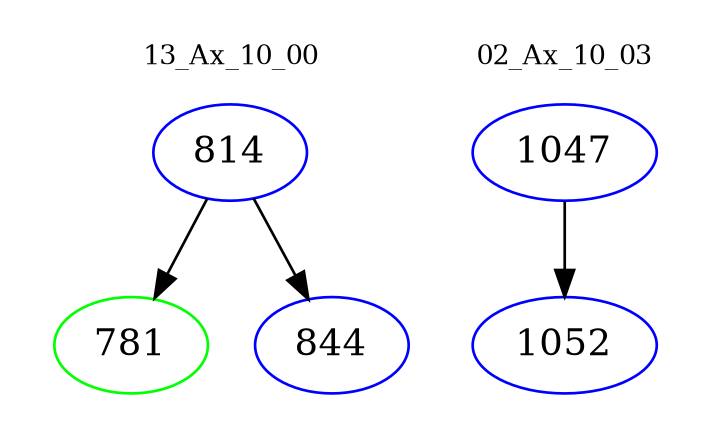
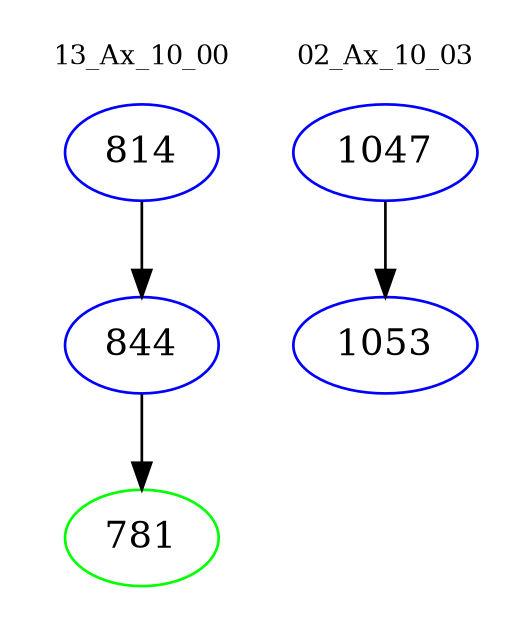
(187, 236) -> (142, 428)
(565, 345) -> (385, 345)
